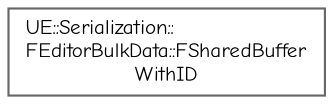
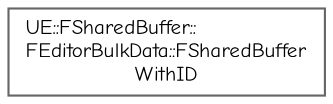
(167, 52) -> (167, 52)
